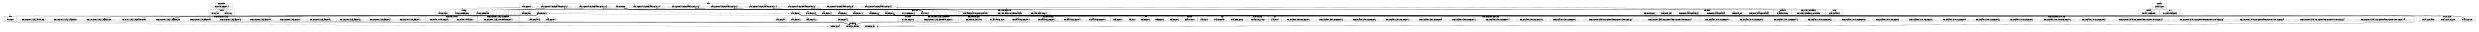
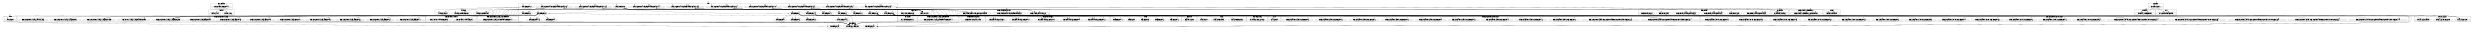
(439, 20) -> (439, 20)
(2058, 20) -> (2055, 20)
